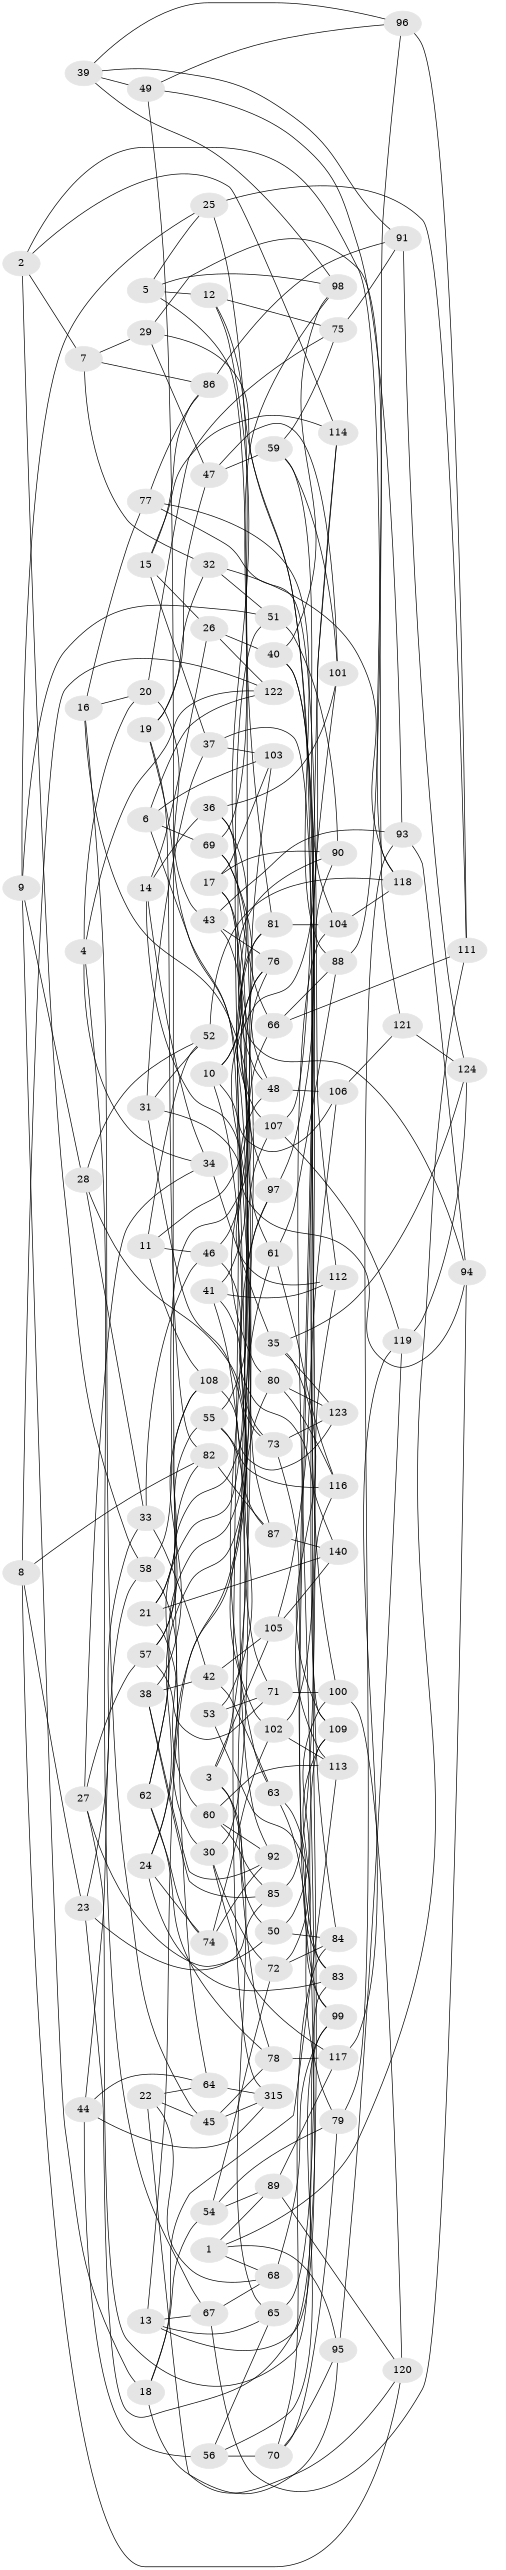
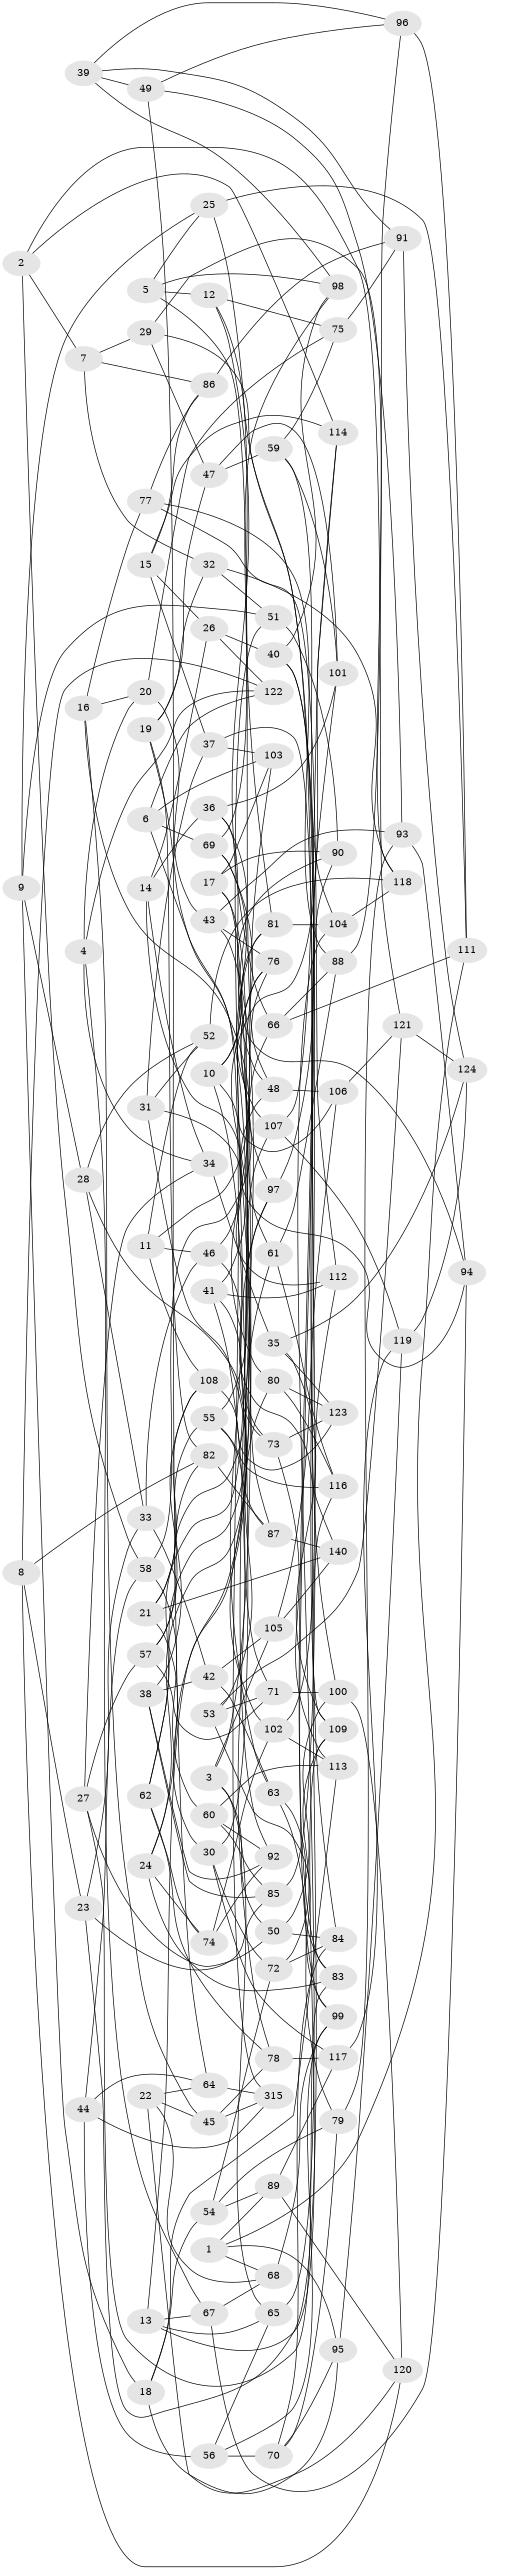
none -> (374, 1420)
